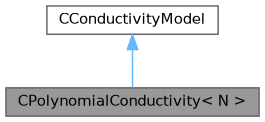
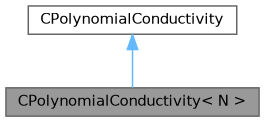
(133, 20) -> (133, 20)
